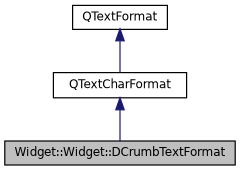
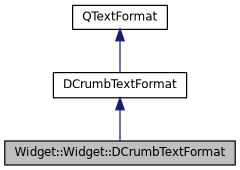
(120, 85) -> (120, 85)
